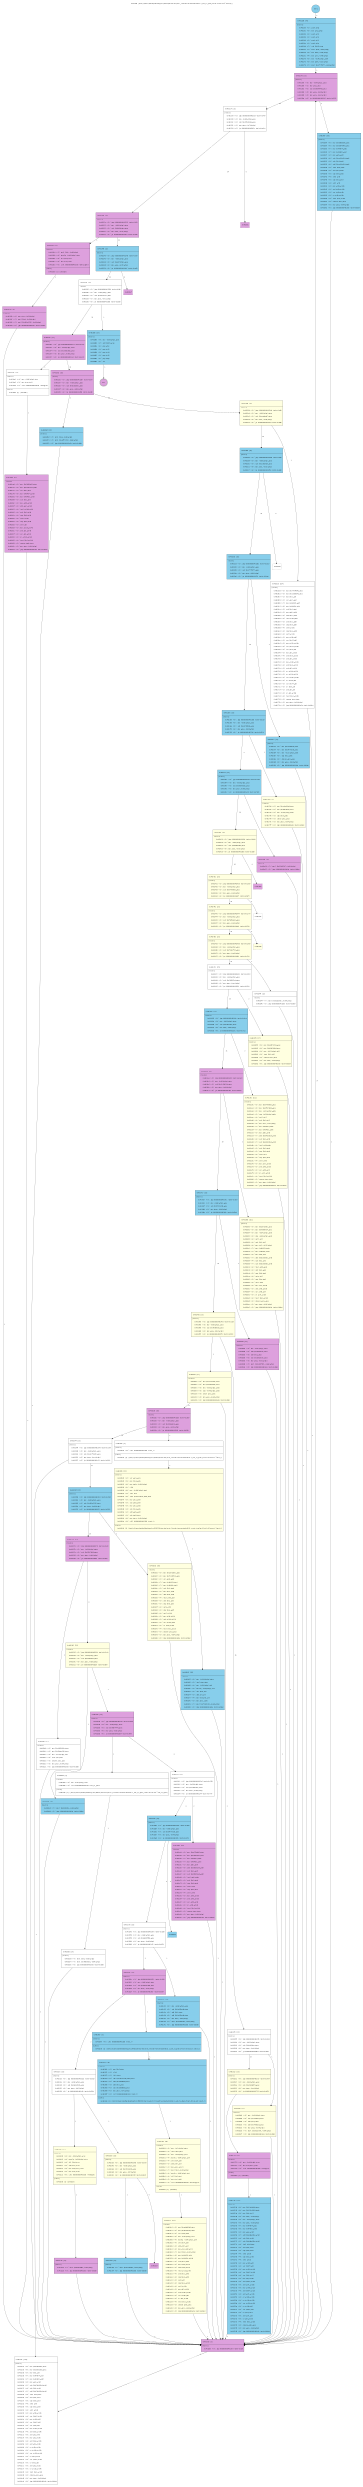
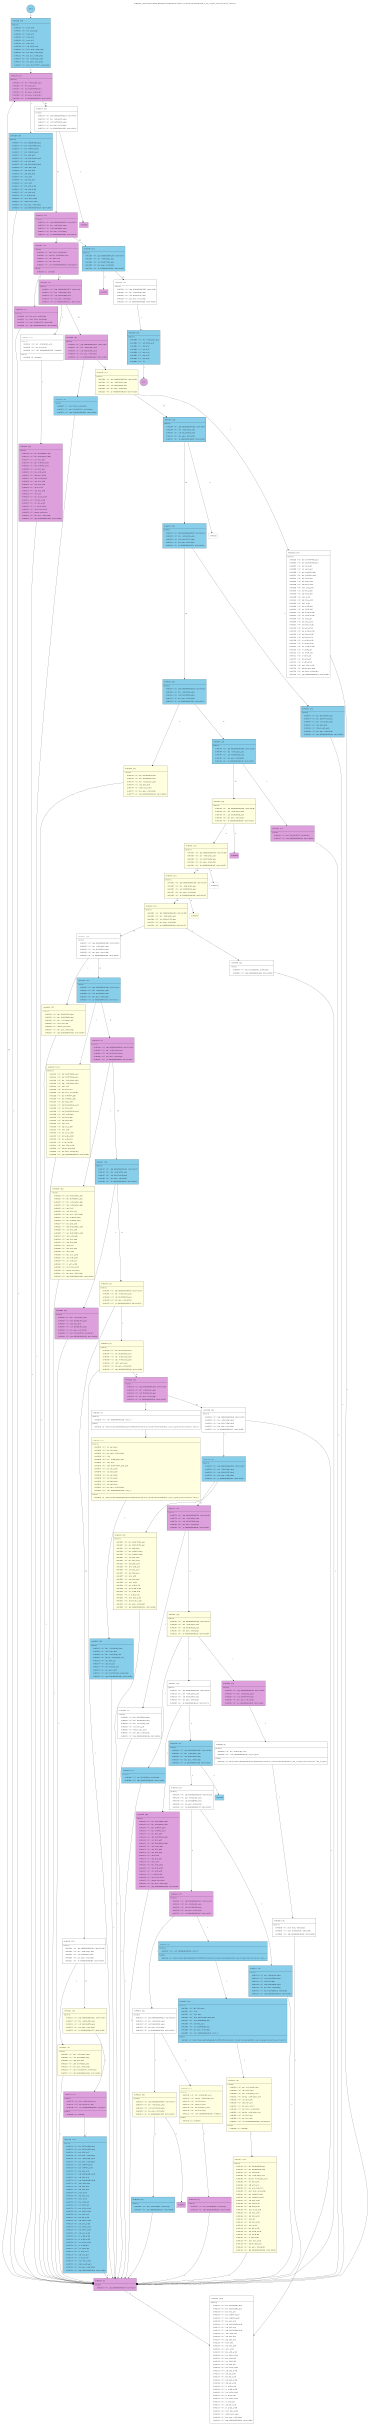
(82, 319) -> (58, 277)
(152, 1754) -> (189, 1658)
